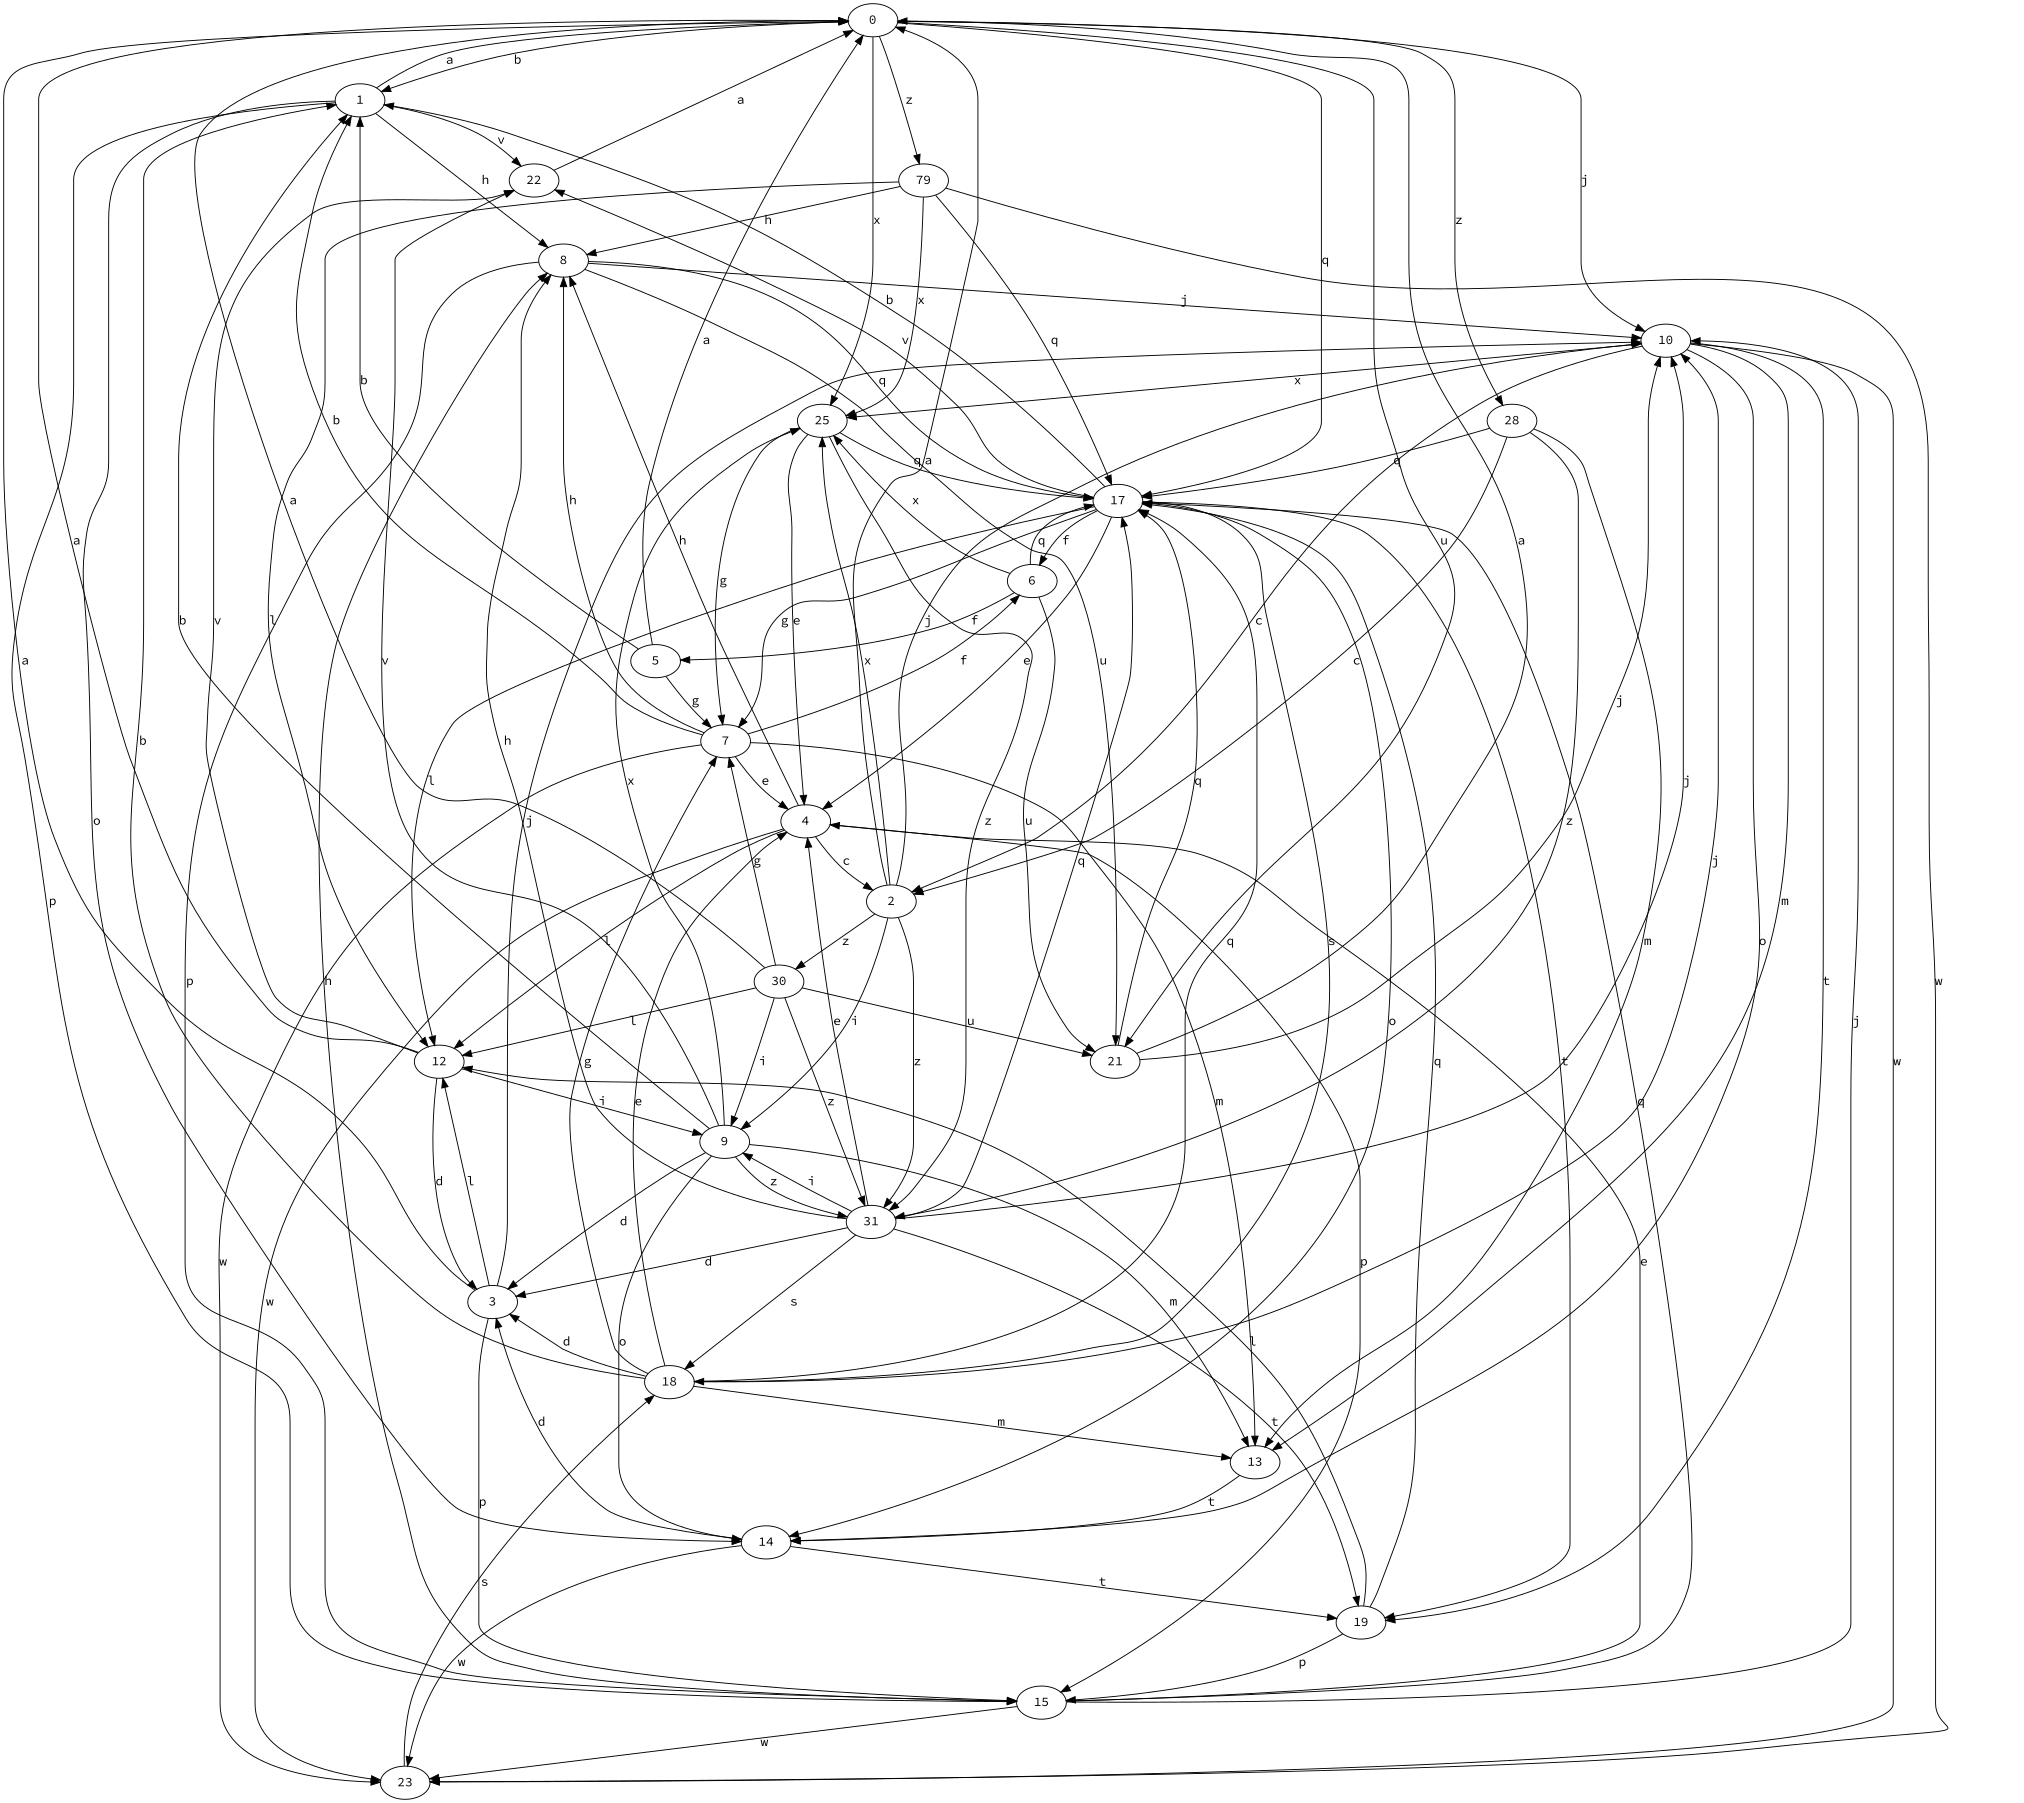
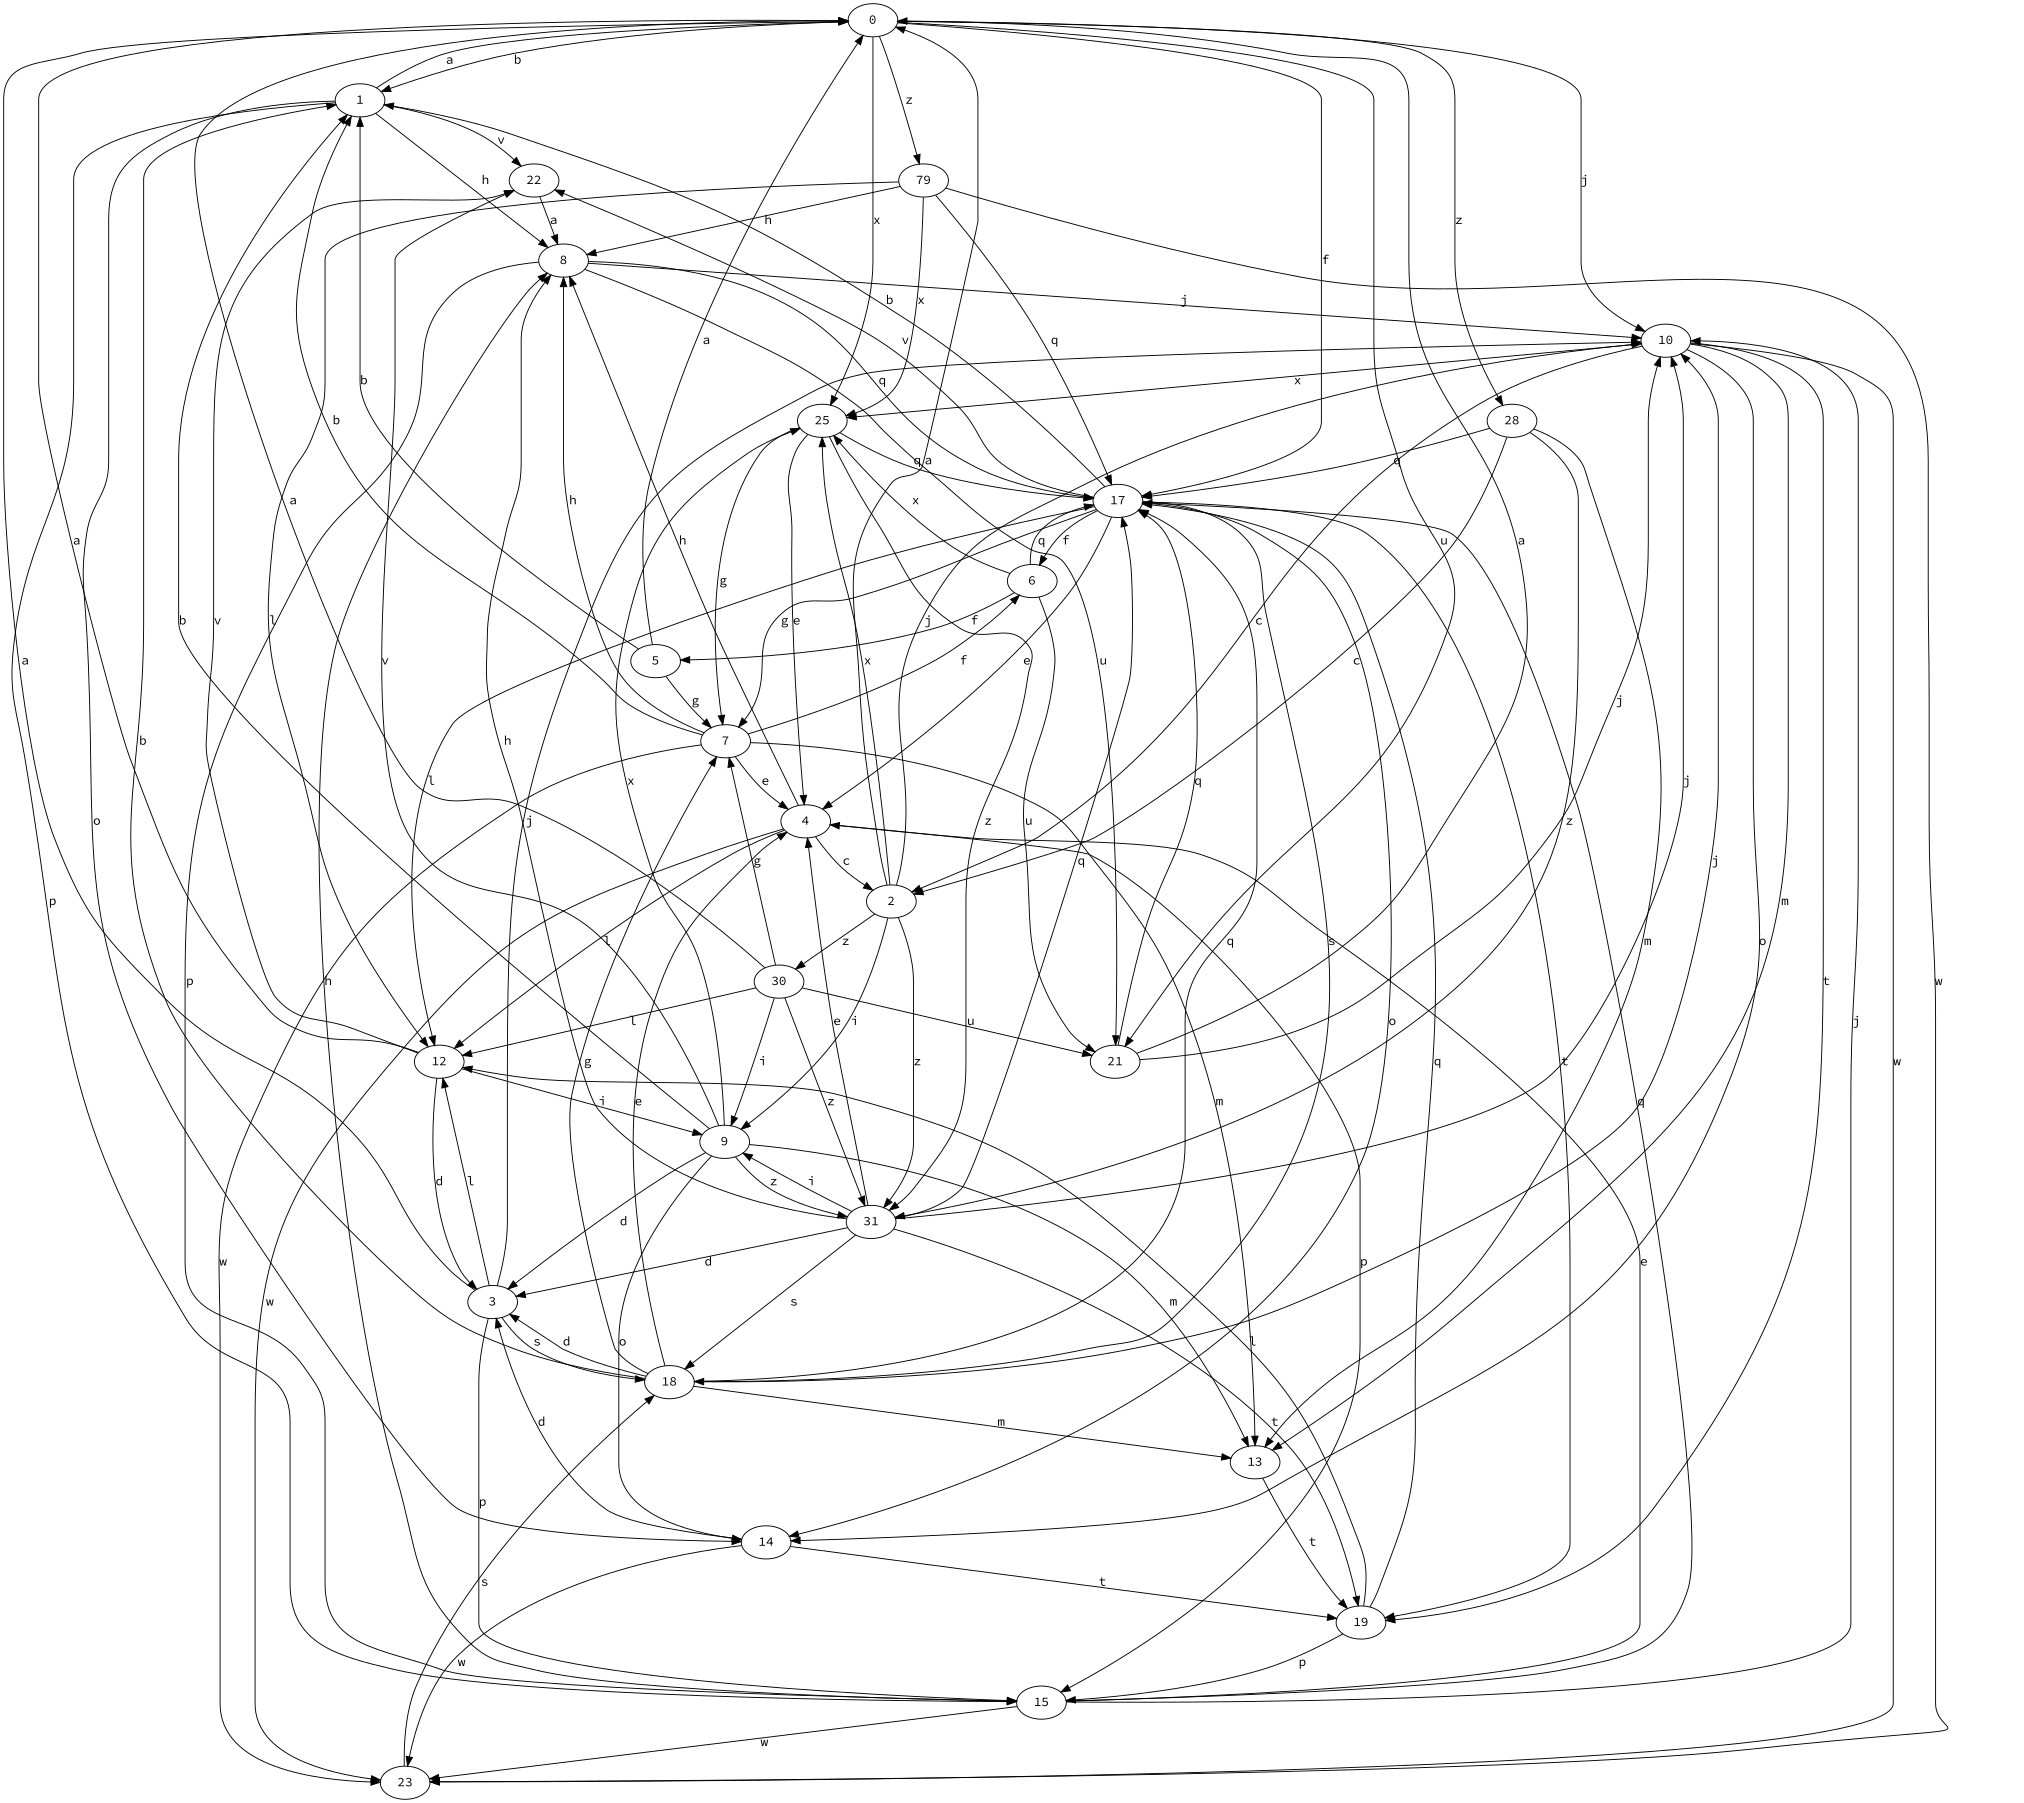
(699, 102) -> (547, 216)
(1326, 261) -> (1326, 261)
none -> (534, 1349)
(1025, 1530) -> (1299, 1542)
